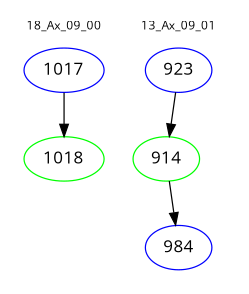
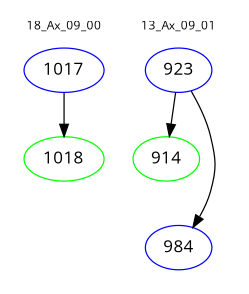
(172, 197) -> (214, 153)
